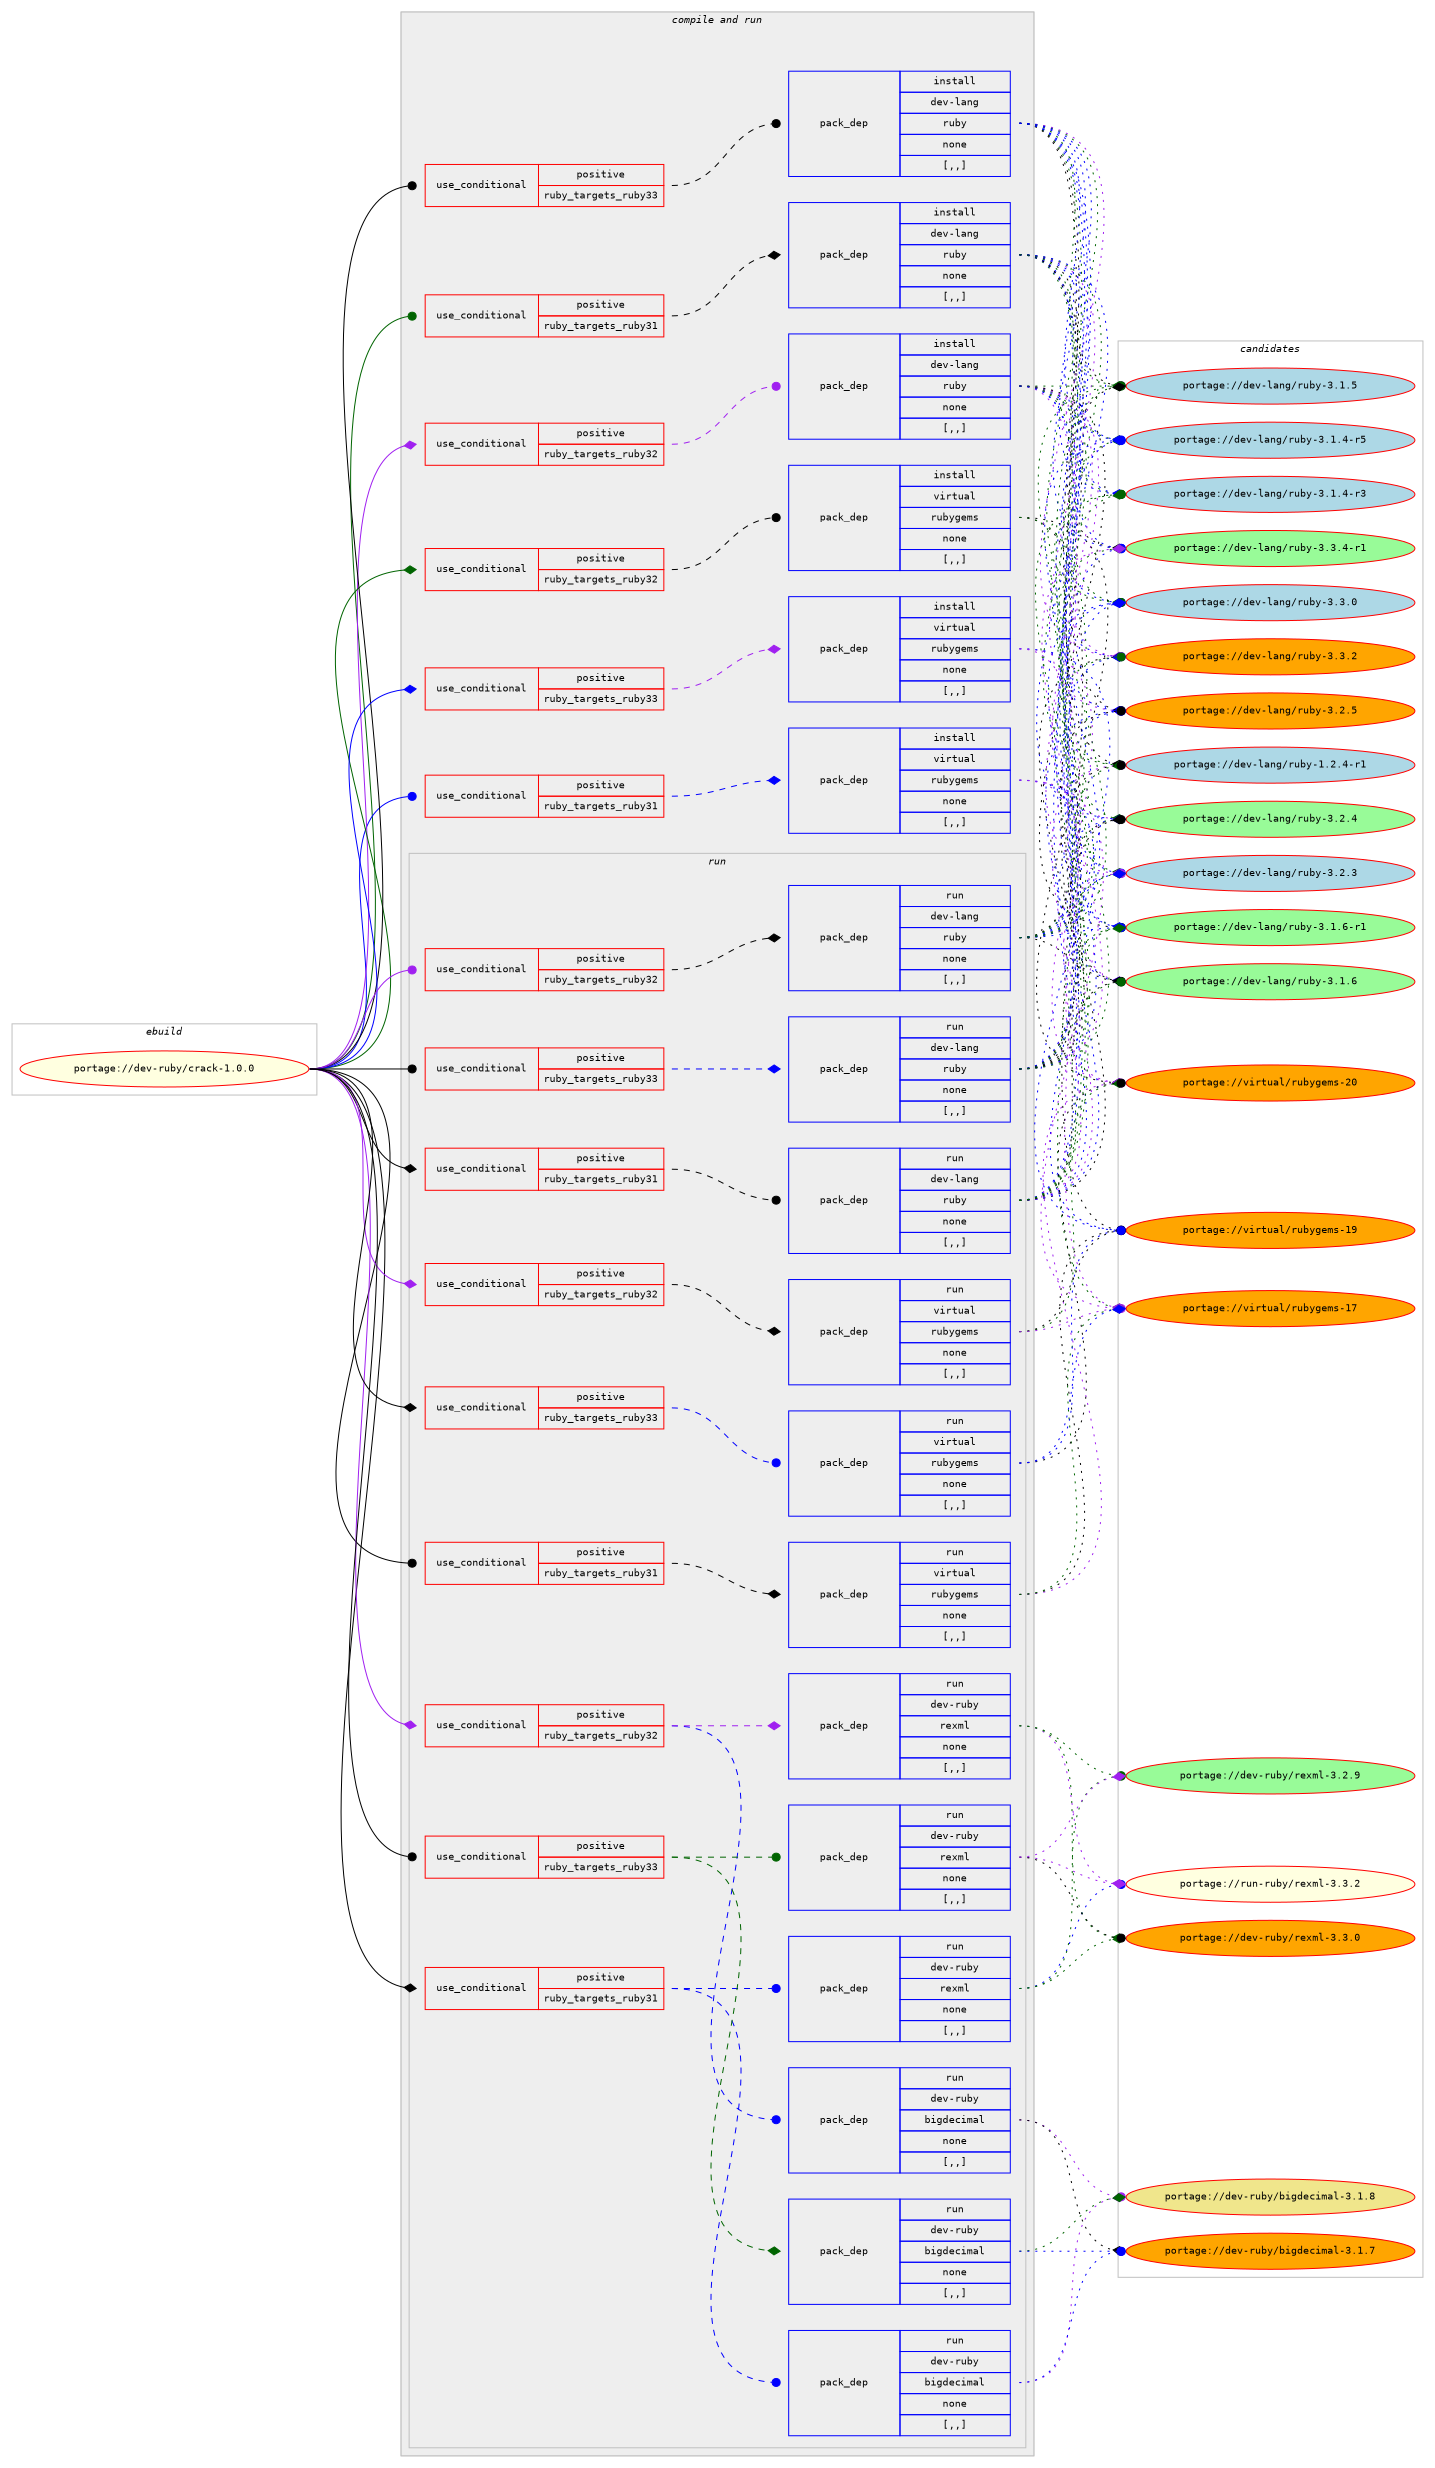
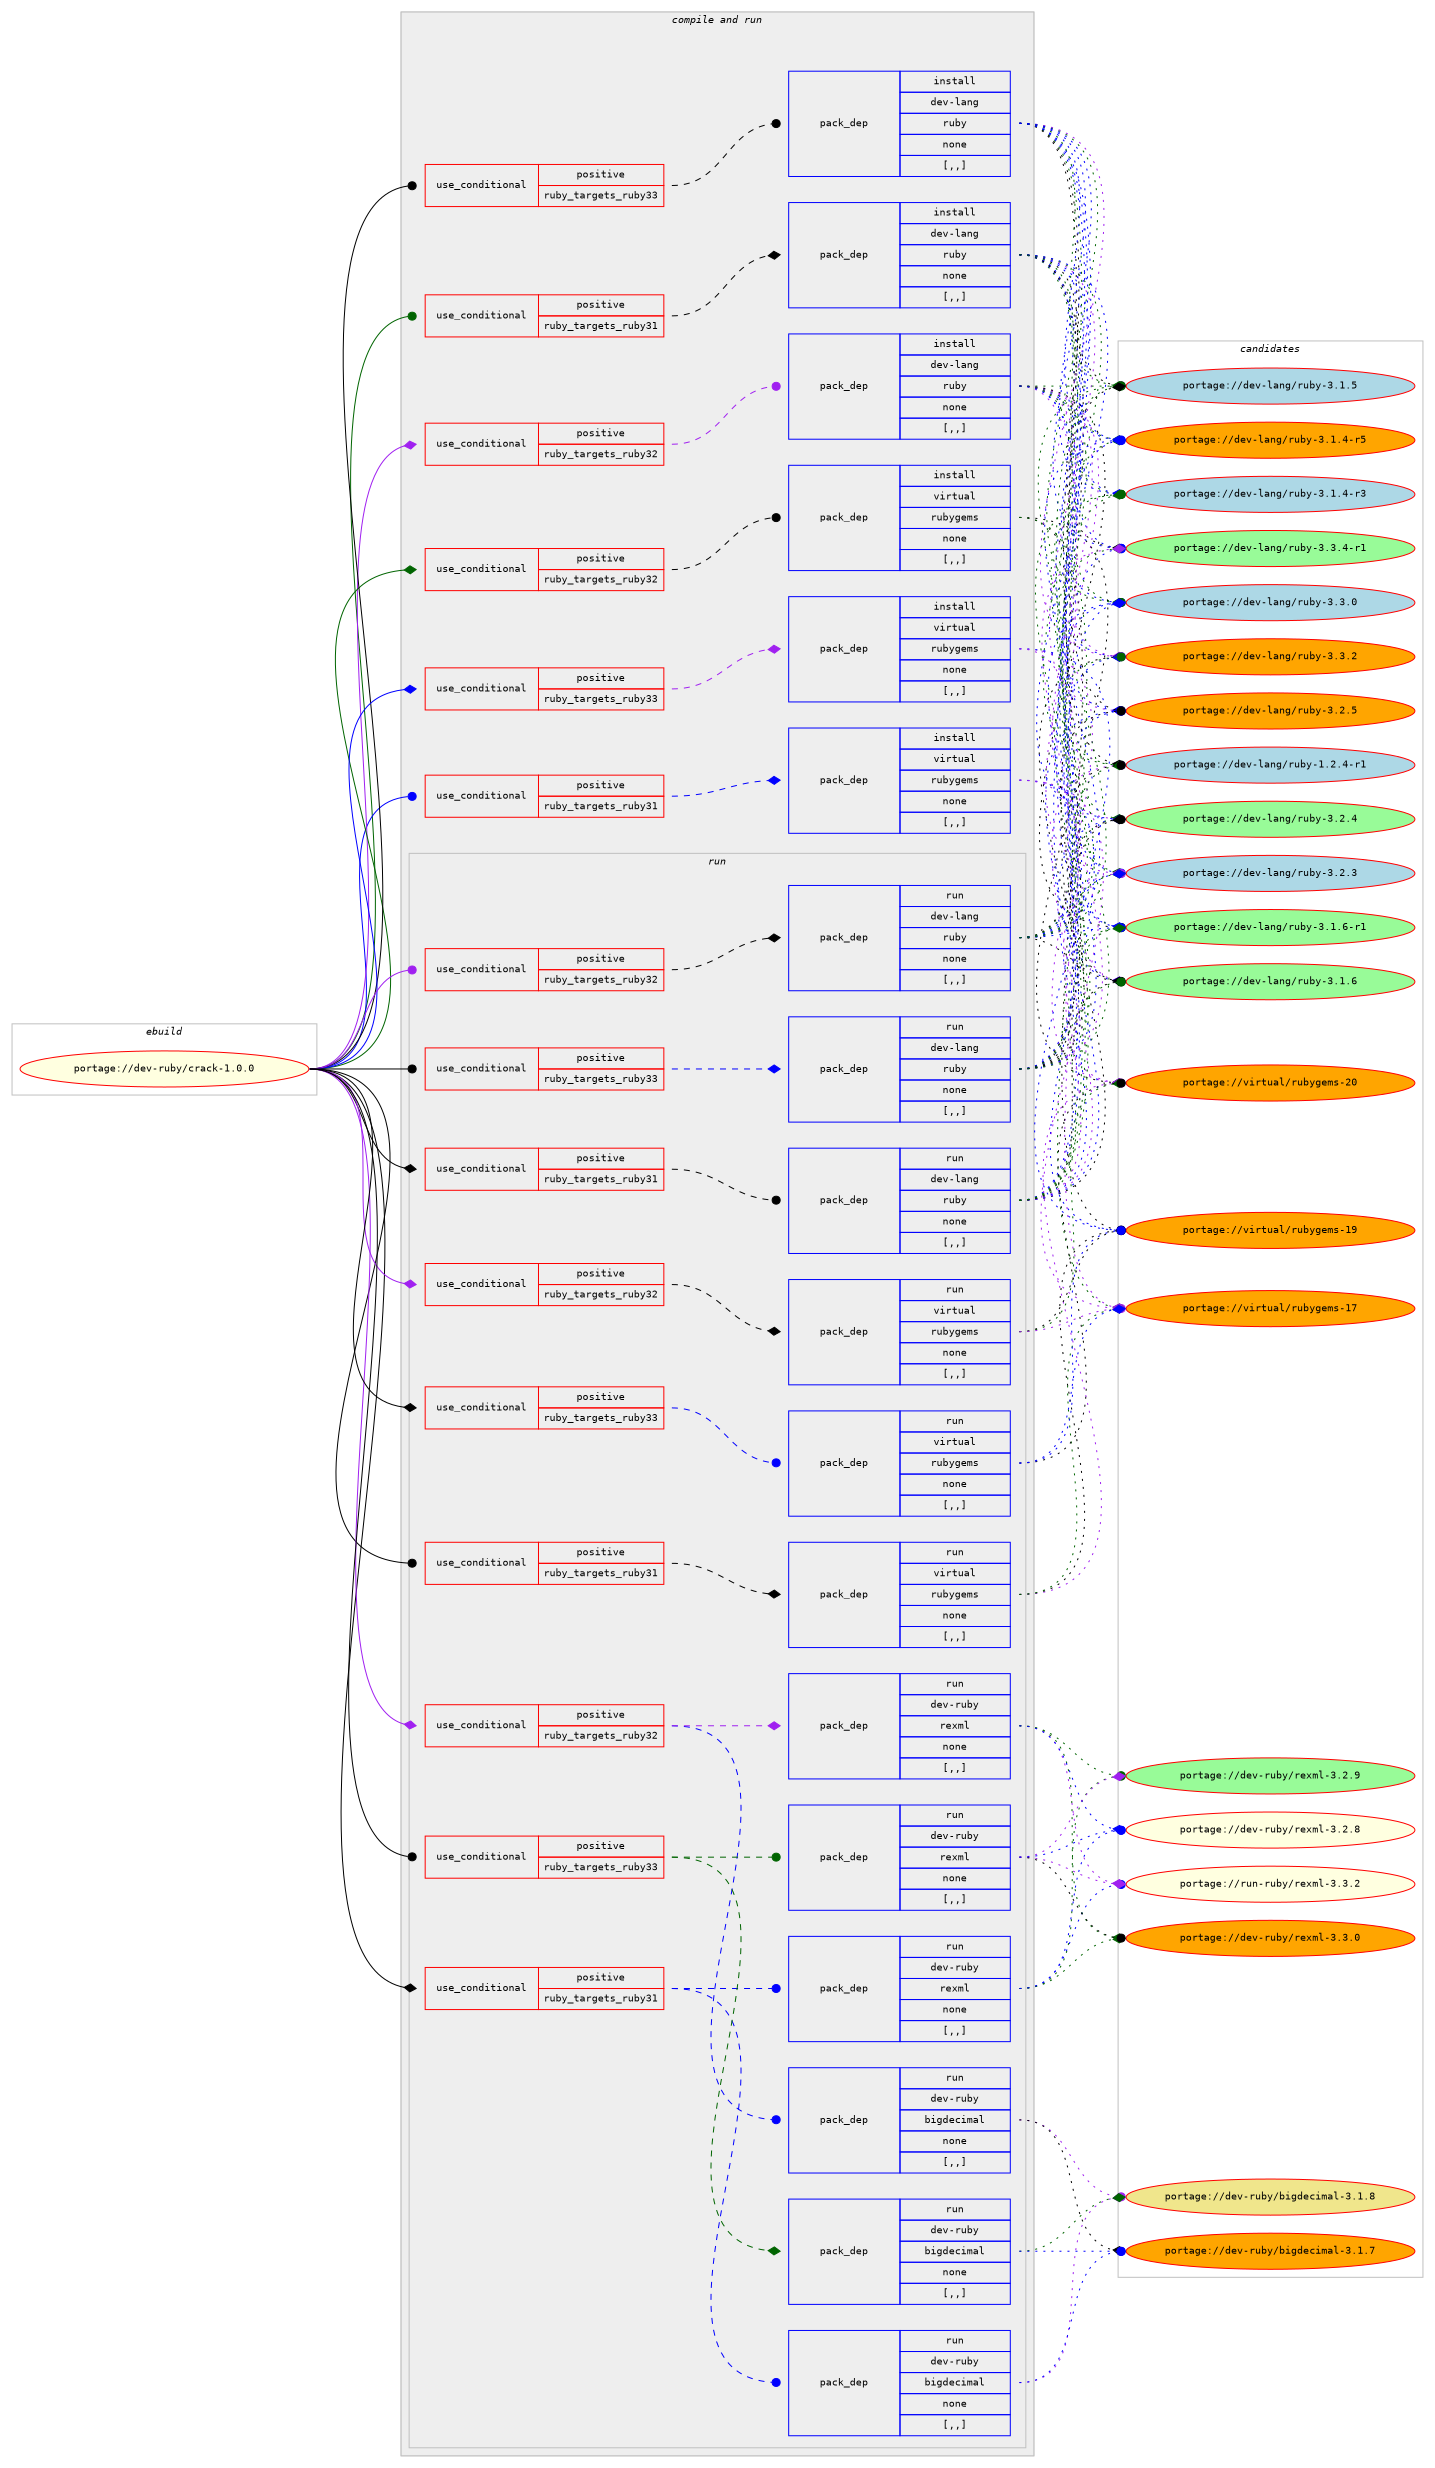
(1271, 440) -> (1271, 440)
none -> (1271, 1830)
